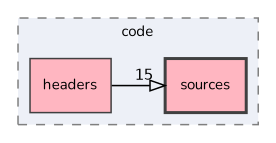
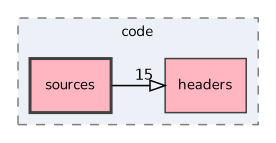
(131, 86) -> (131, 86)
